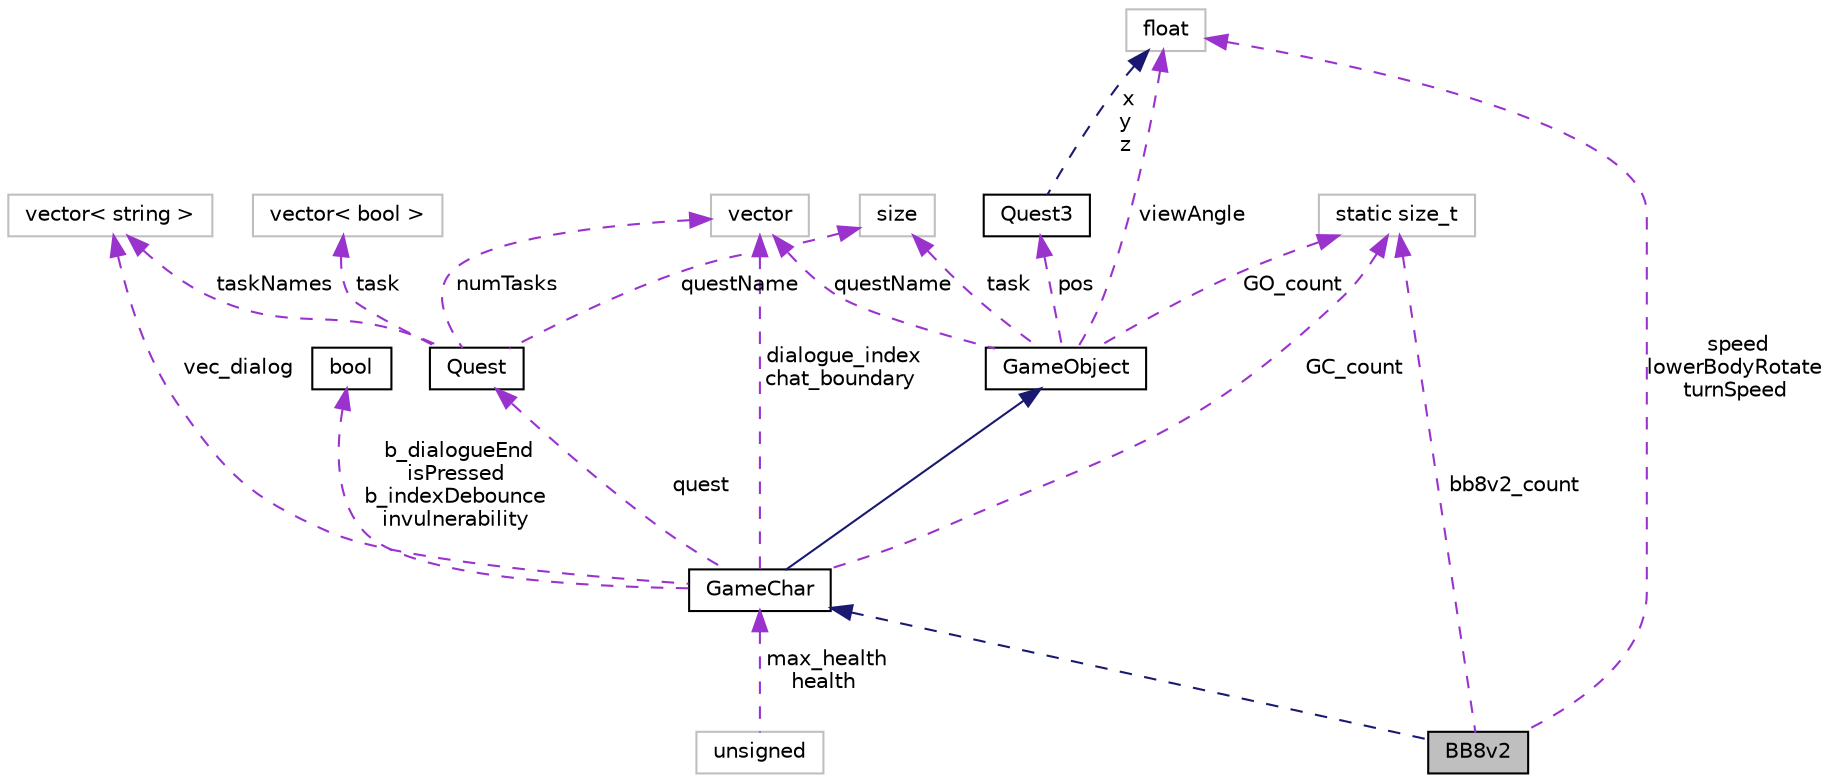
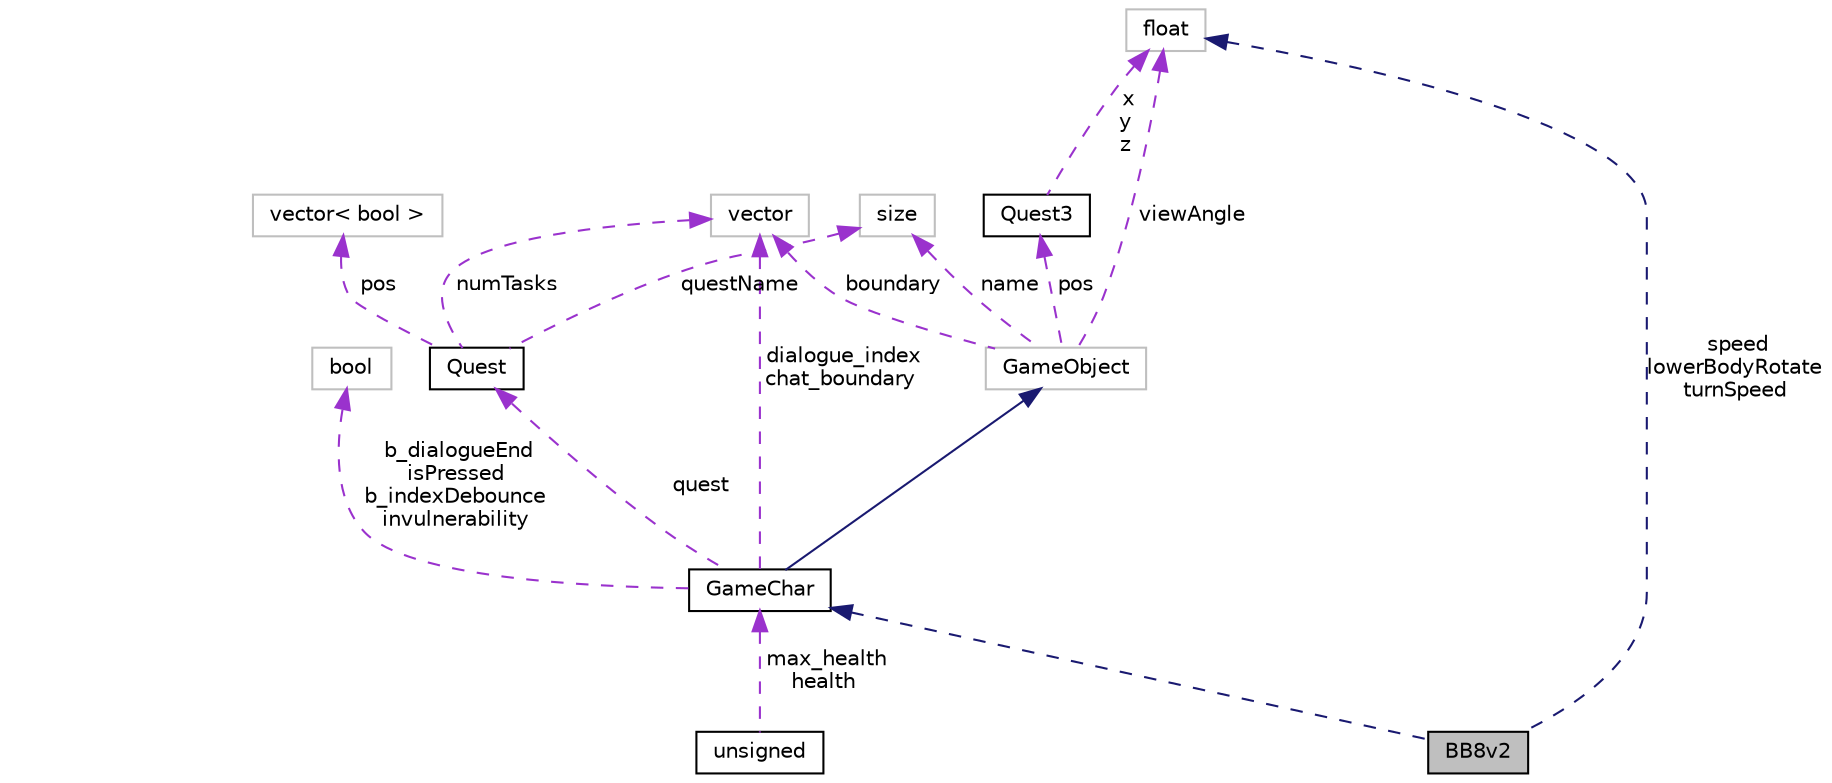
(1088, 129) -> (1088, 129)
(110, 215) -> none
(1397, 215) -> none
(1647, 267) -> (1647, 267)
(376, 285) -> (376, 285)
(890, 285) -> (890, 285)
(1007, 285) -> (1007, 285)
(352, 369) -> (352, 369)
(1066, 369) -> (1066, 369)
(760, 753) -> (760, 753)
